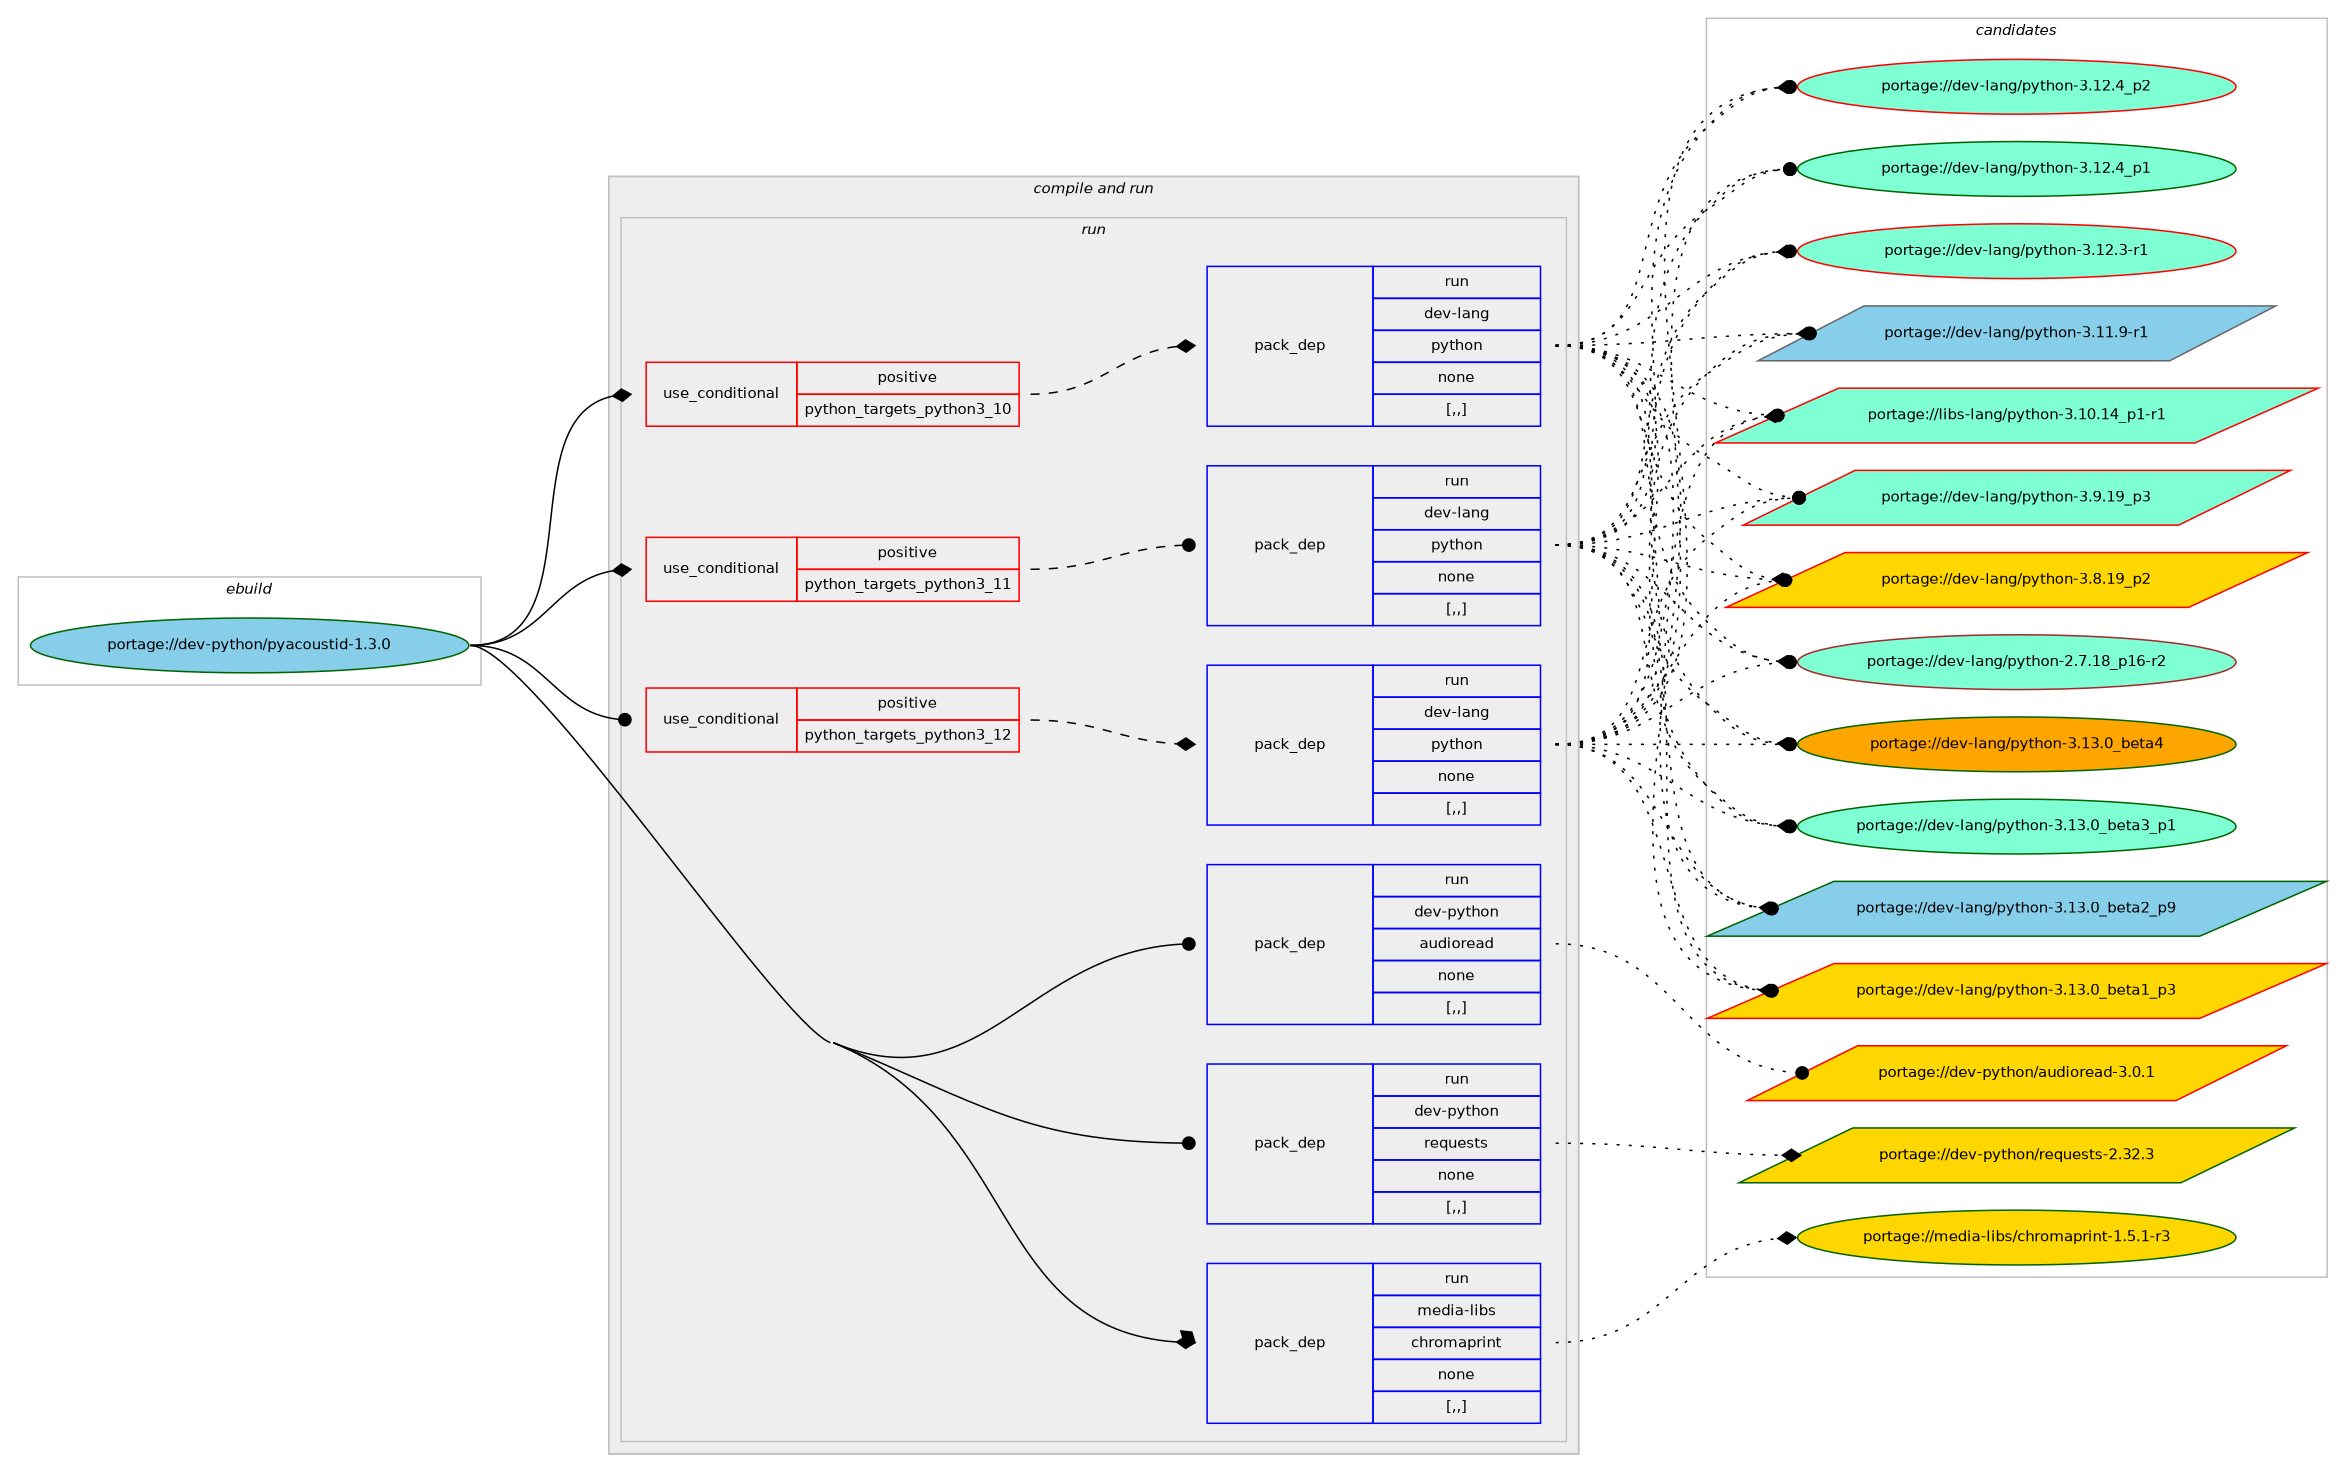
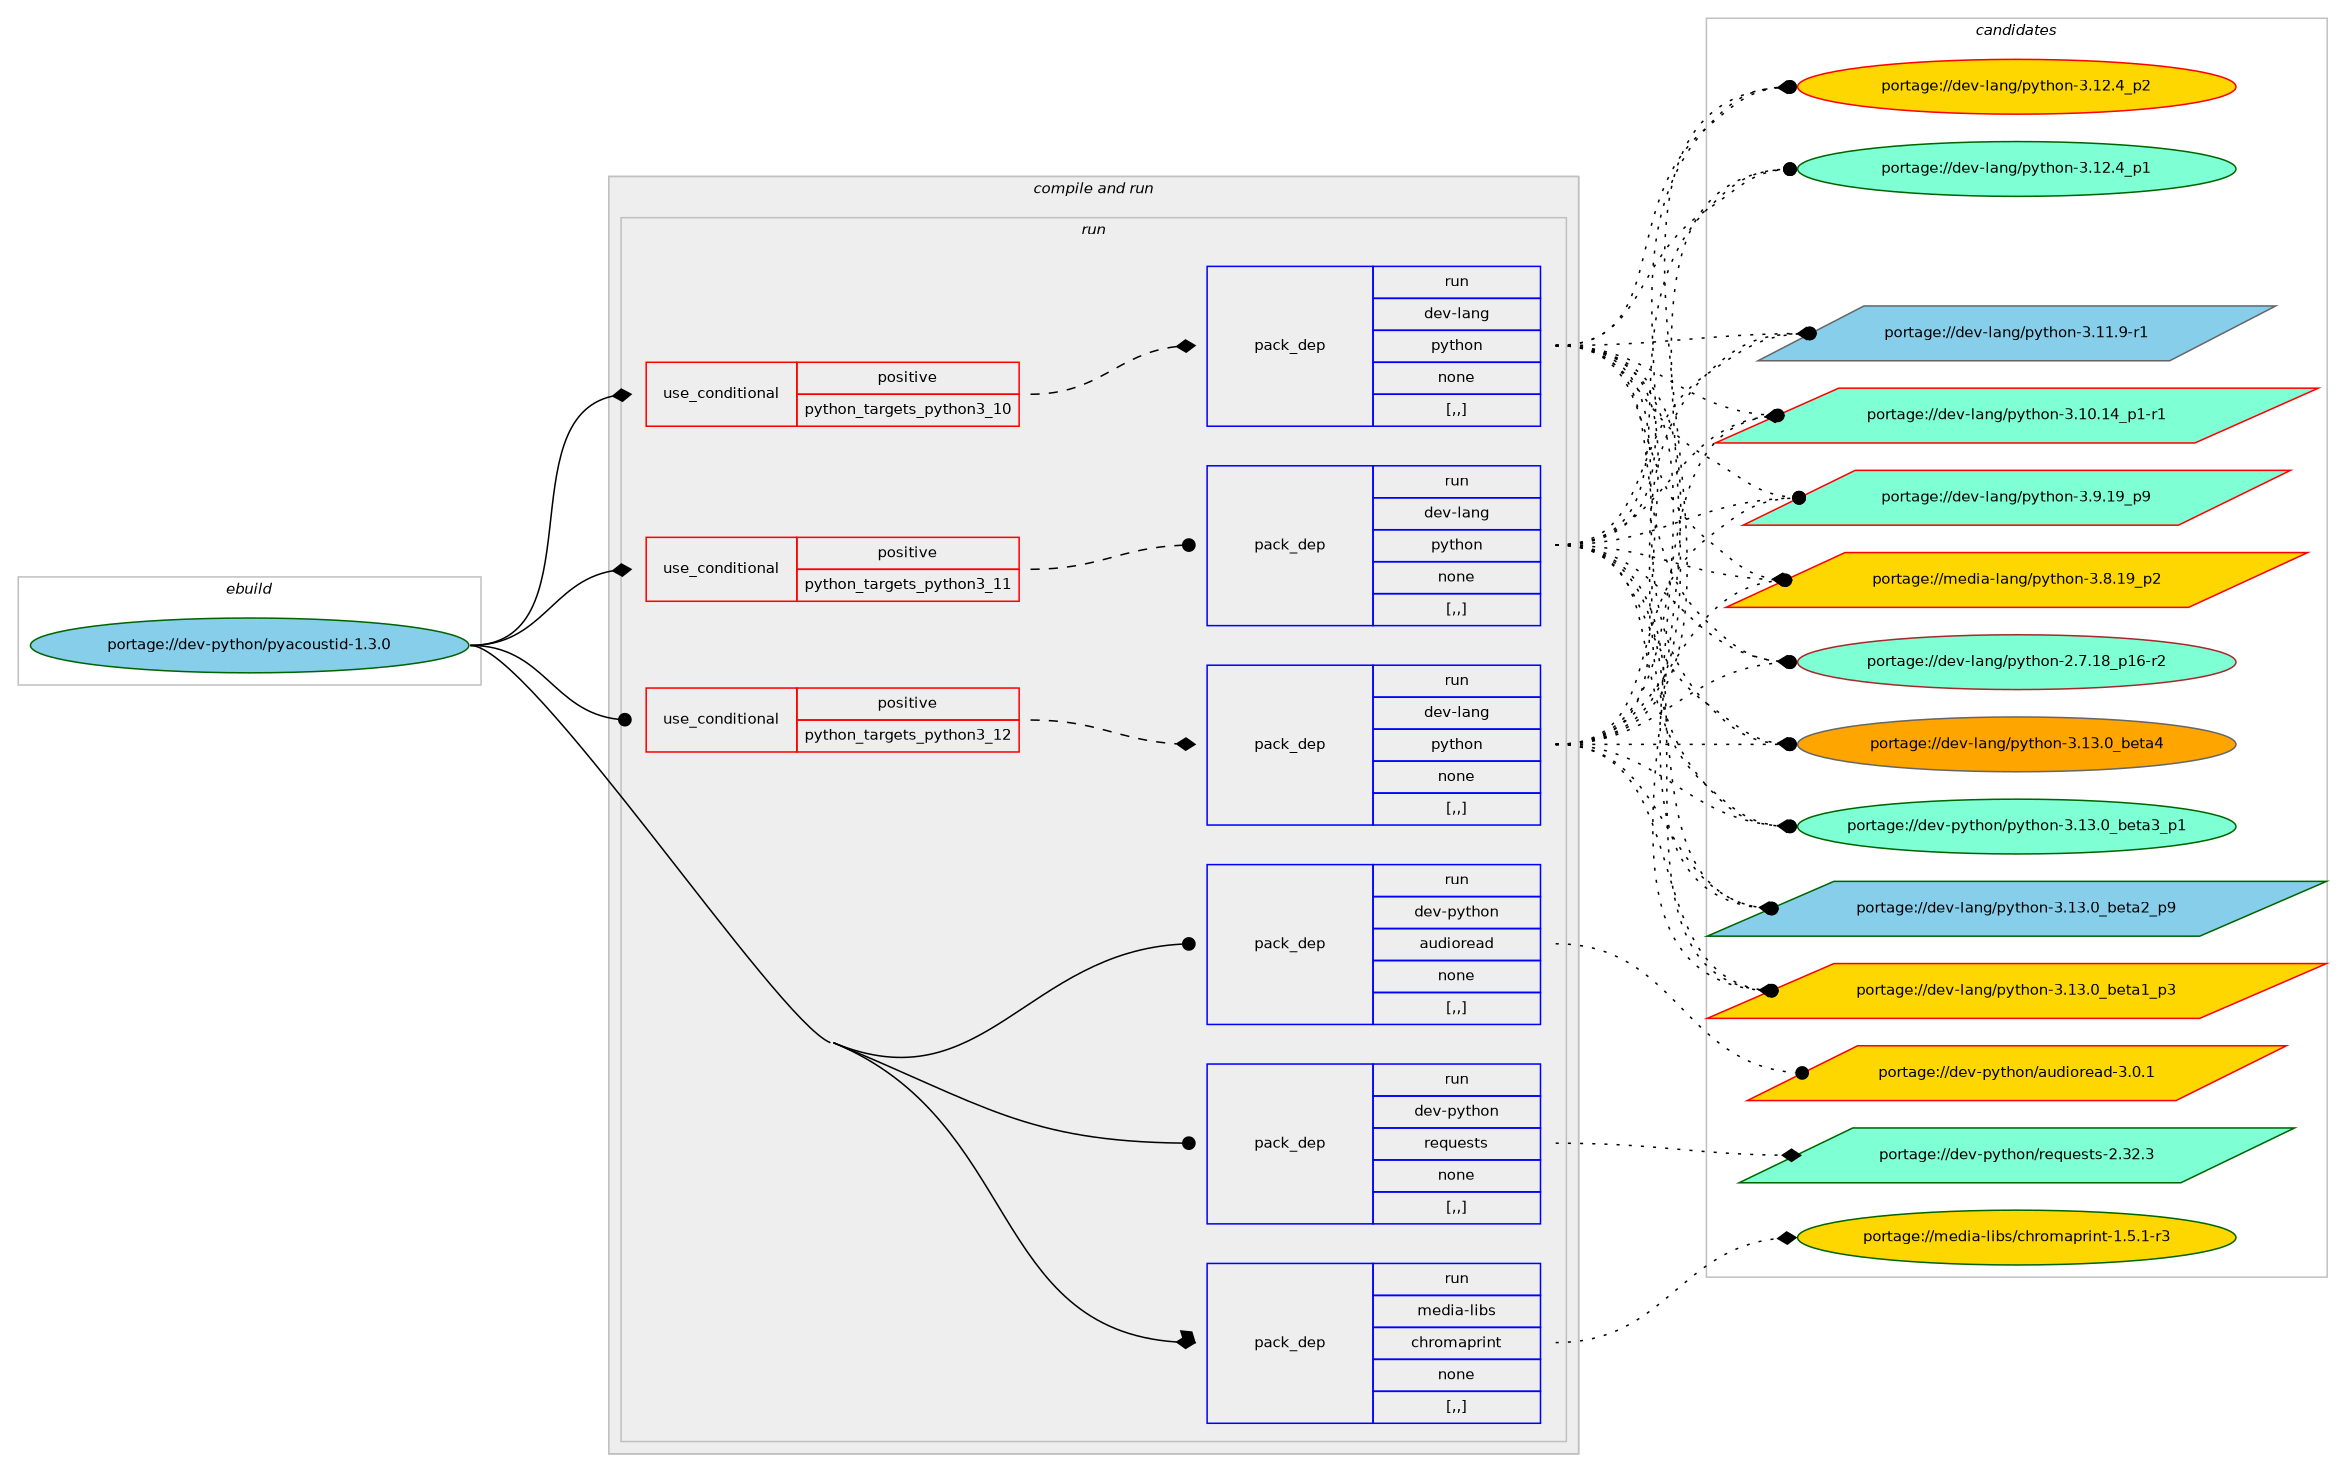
(2017, 87) -> (2017, 87)
(2017, 251) -> none
(2017, 416) -> (2017, 416)
(2017, 498) -> (2017, 498)
(2017, 580) -> (2017, 580)
(2017, 744) -> (2017, 744)
(2017, 827) -> (2017, 827)
(2017, 1155) -> (2017, 1155)
